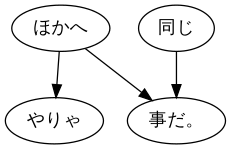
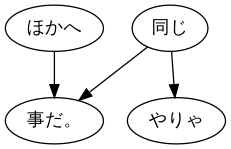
(58, 68) -> (173, 68)
